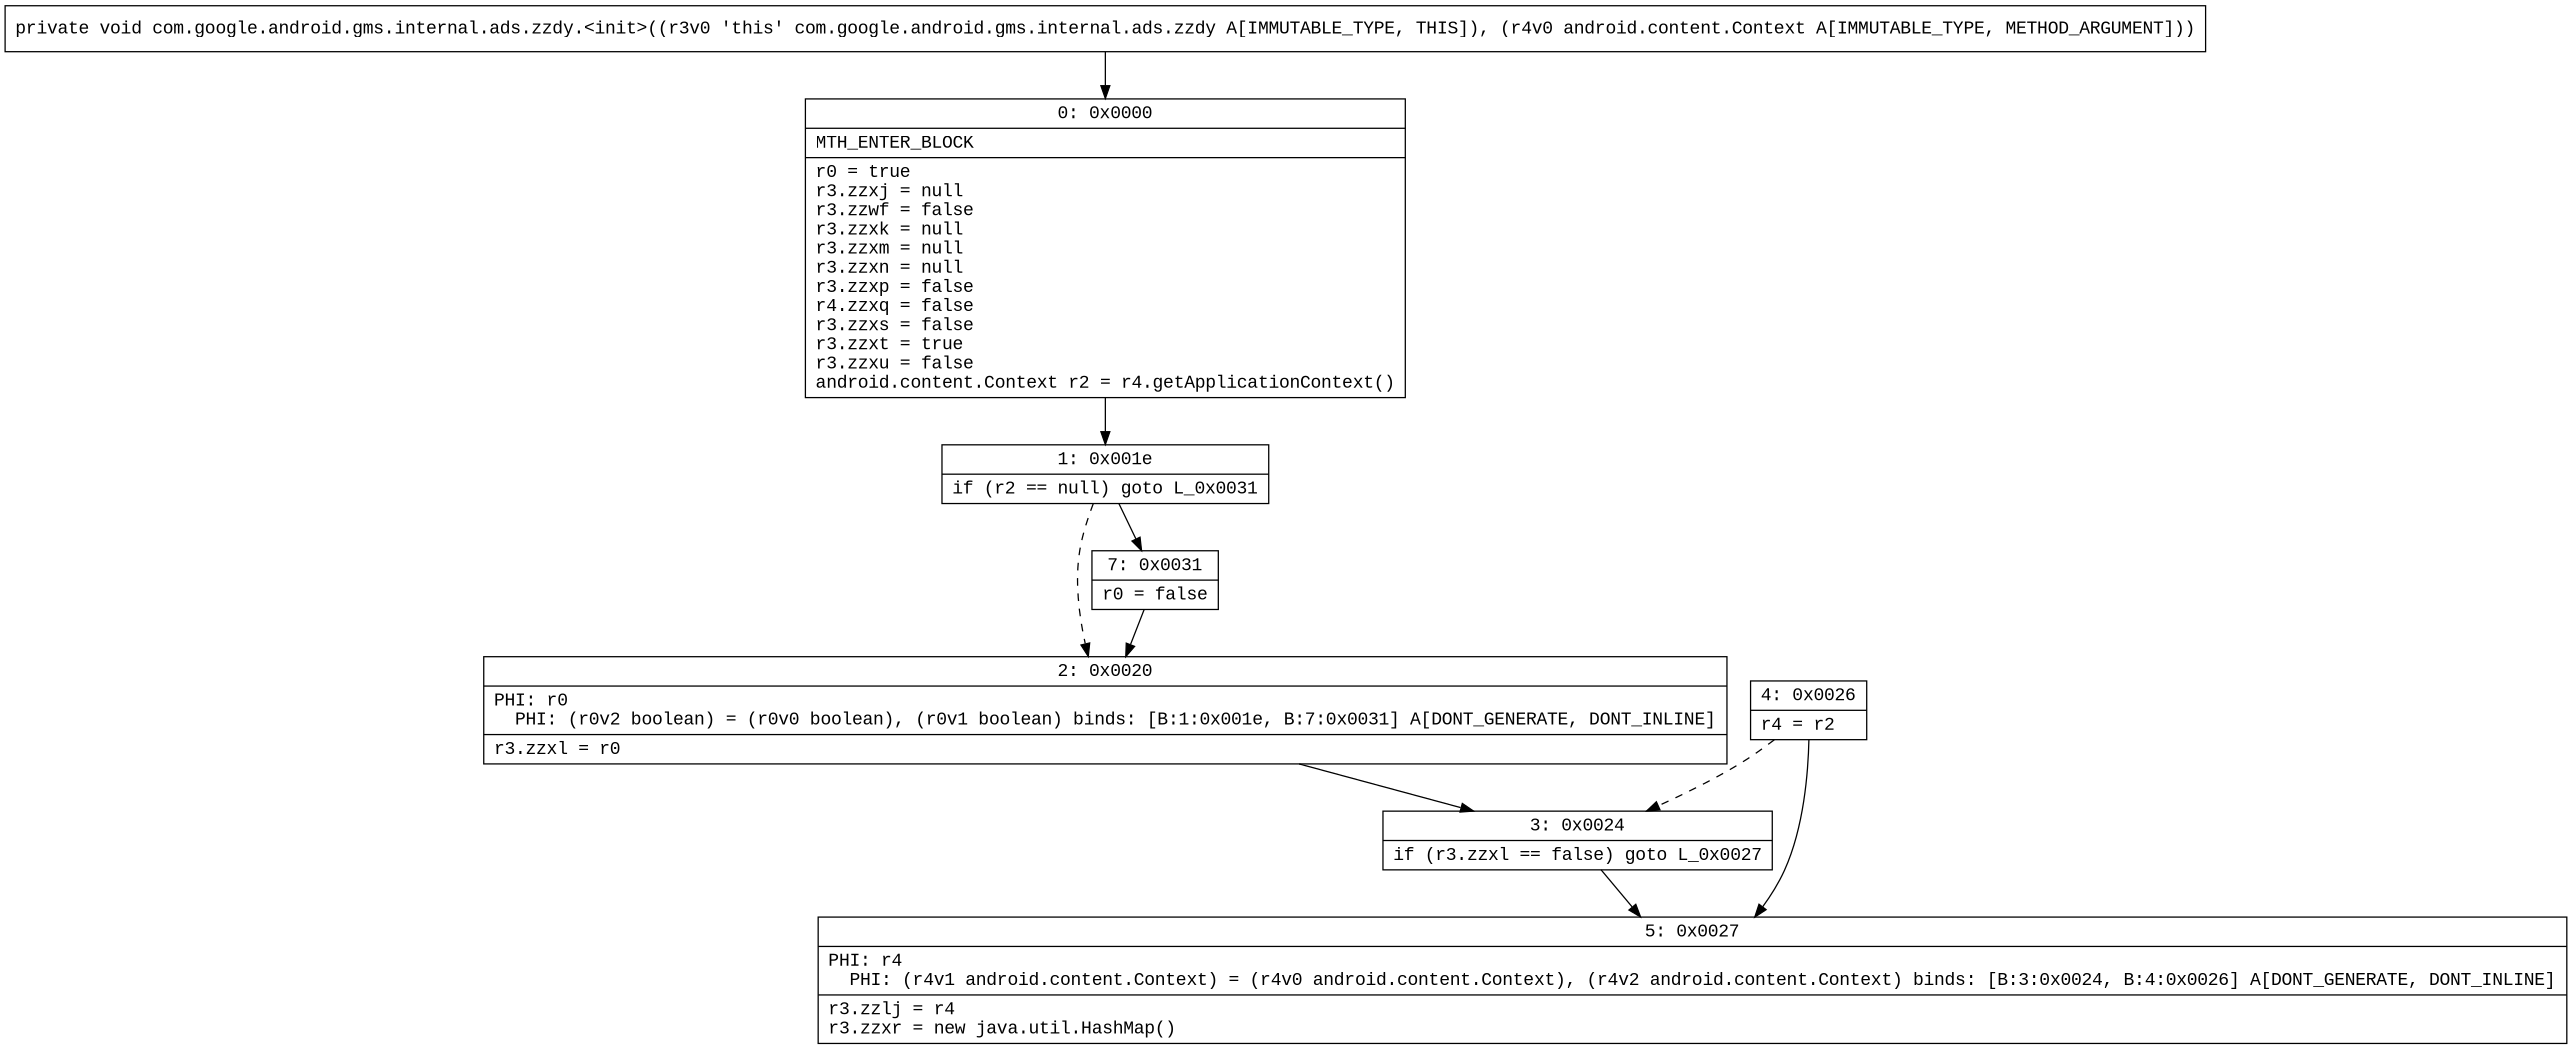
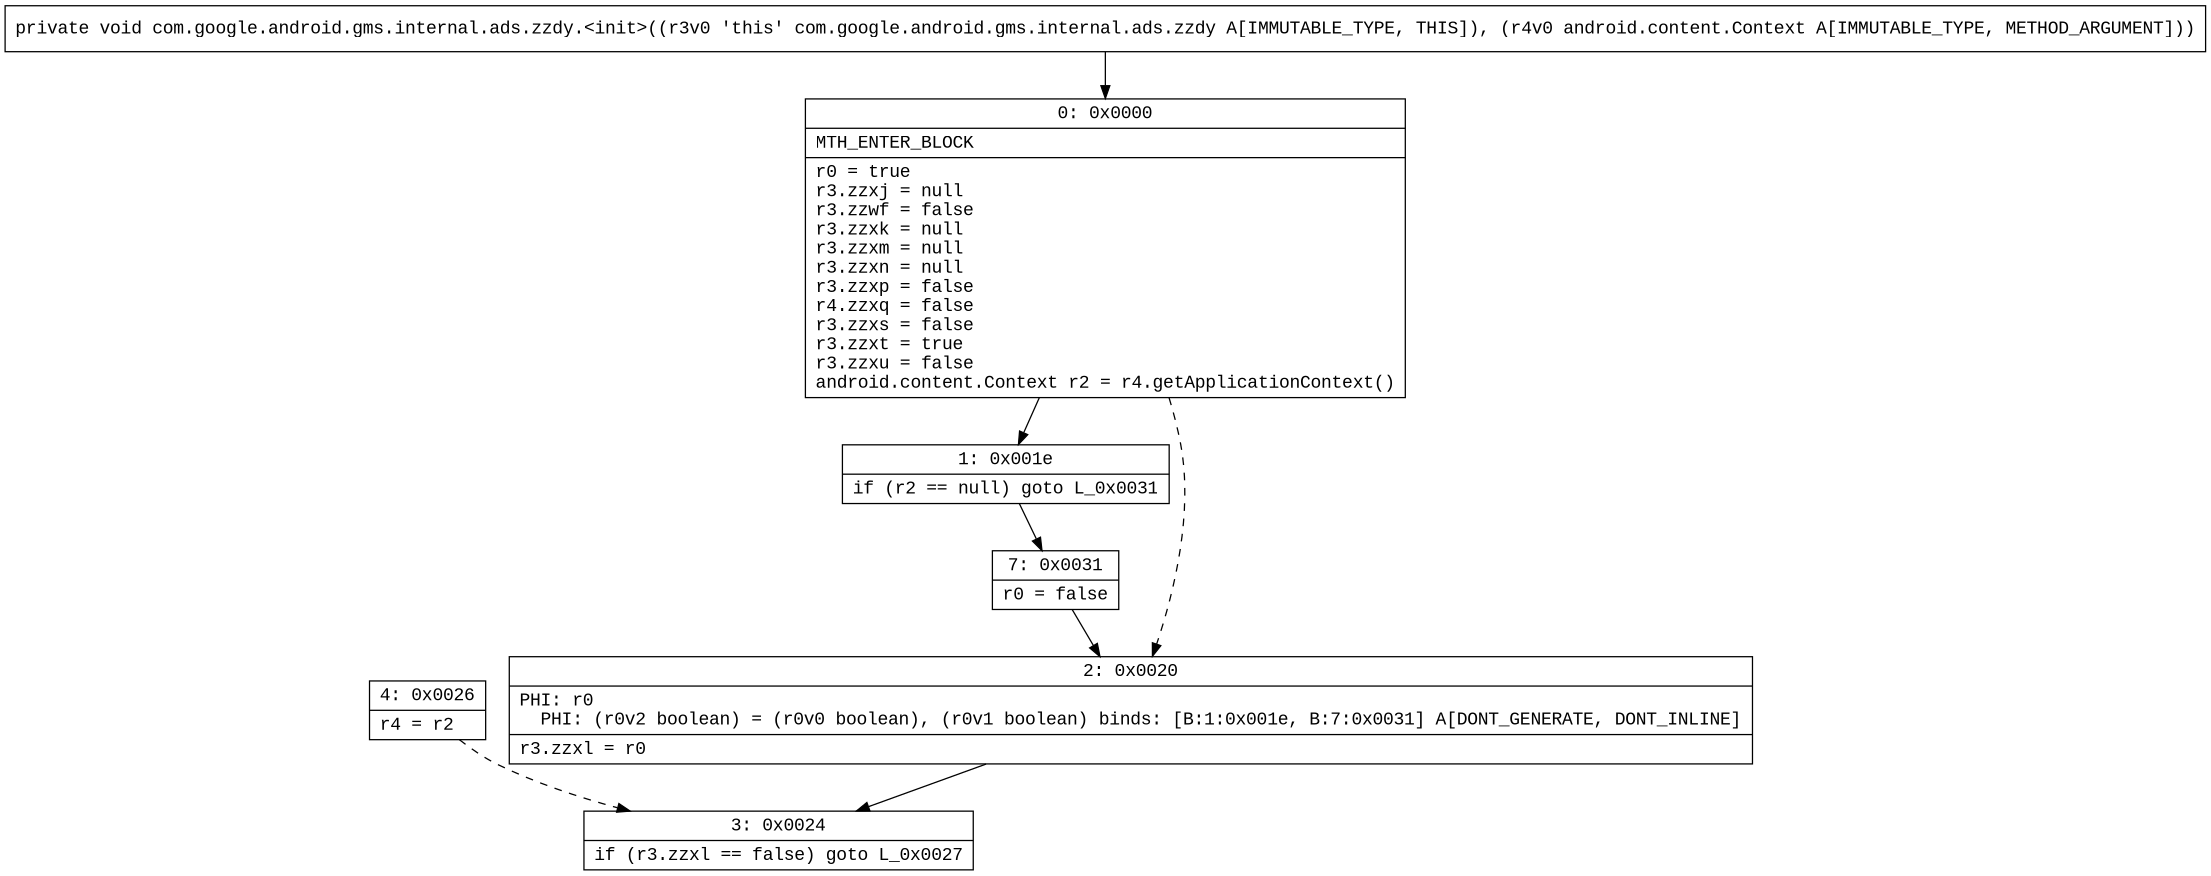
(1078, 573) -> (1183, 522)
(1692, 980) -> none
